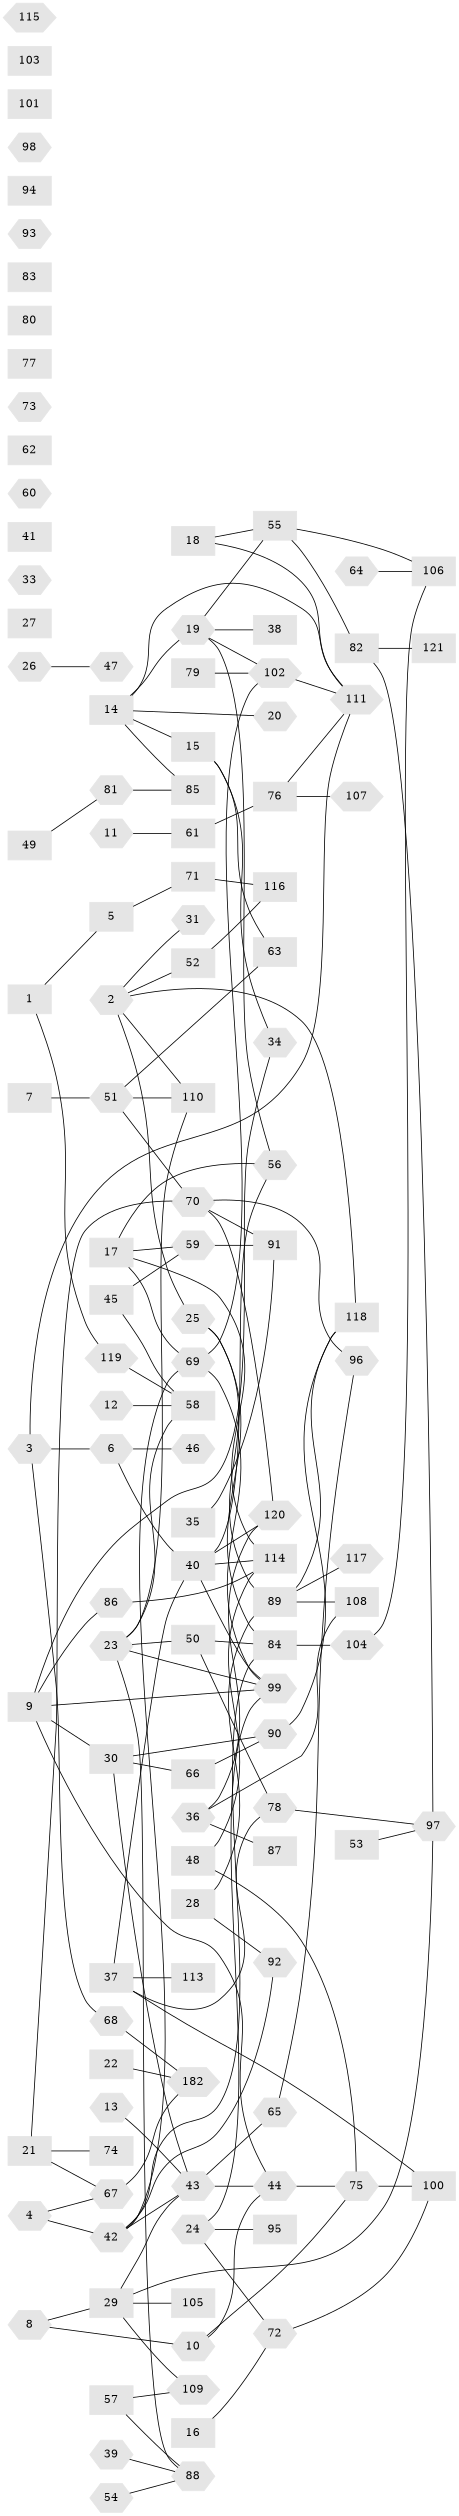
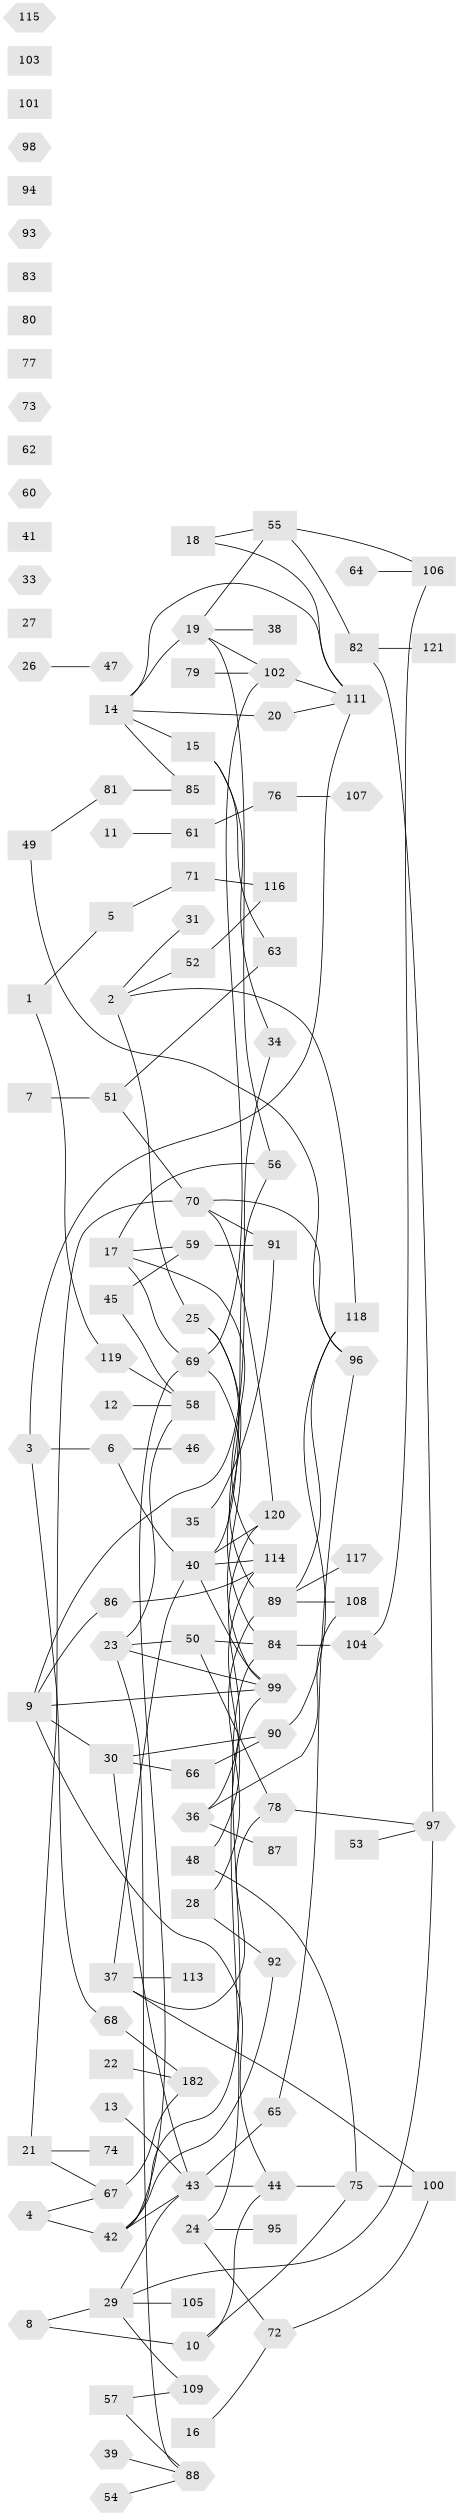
(316, 748) -> (314, 708)
none -> (222, 1078)
(193, 1098) -> none
